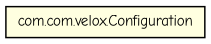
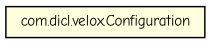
(105, 22) -> (105, 22)
